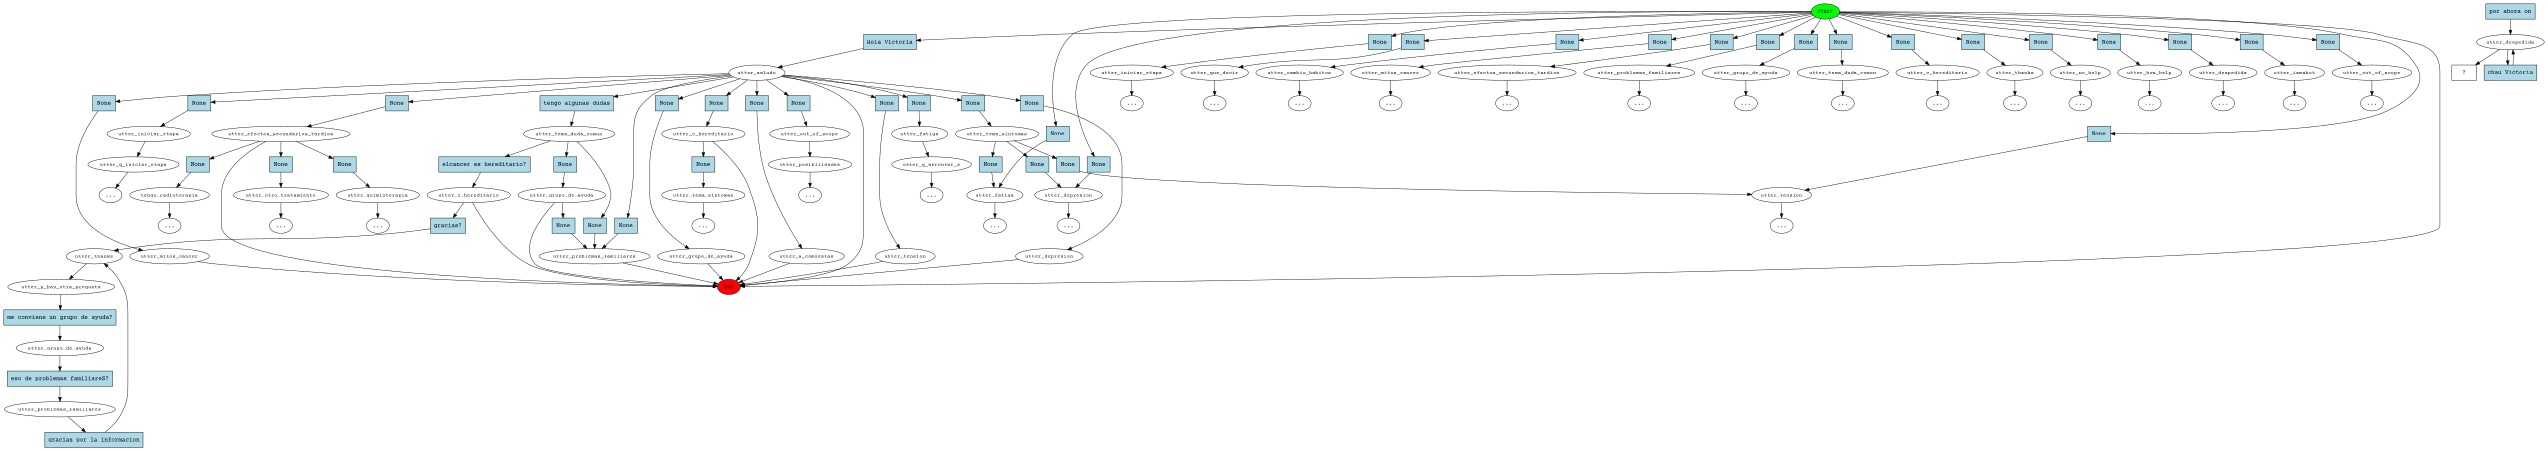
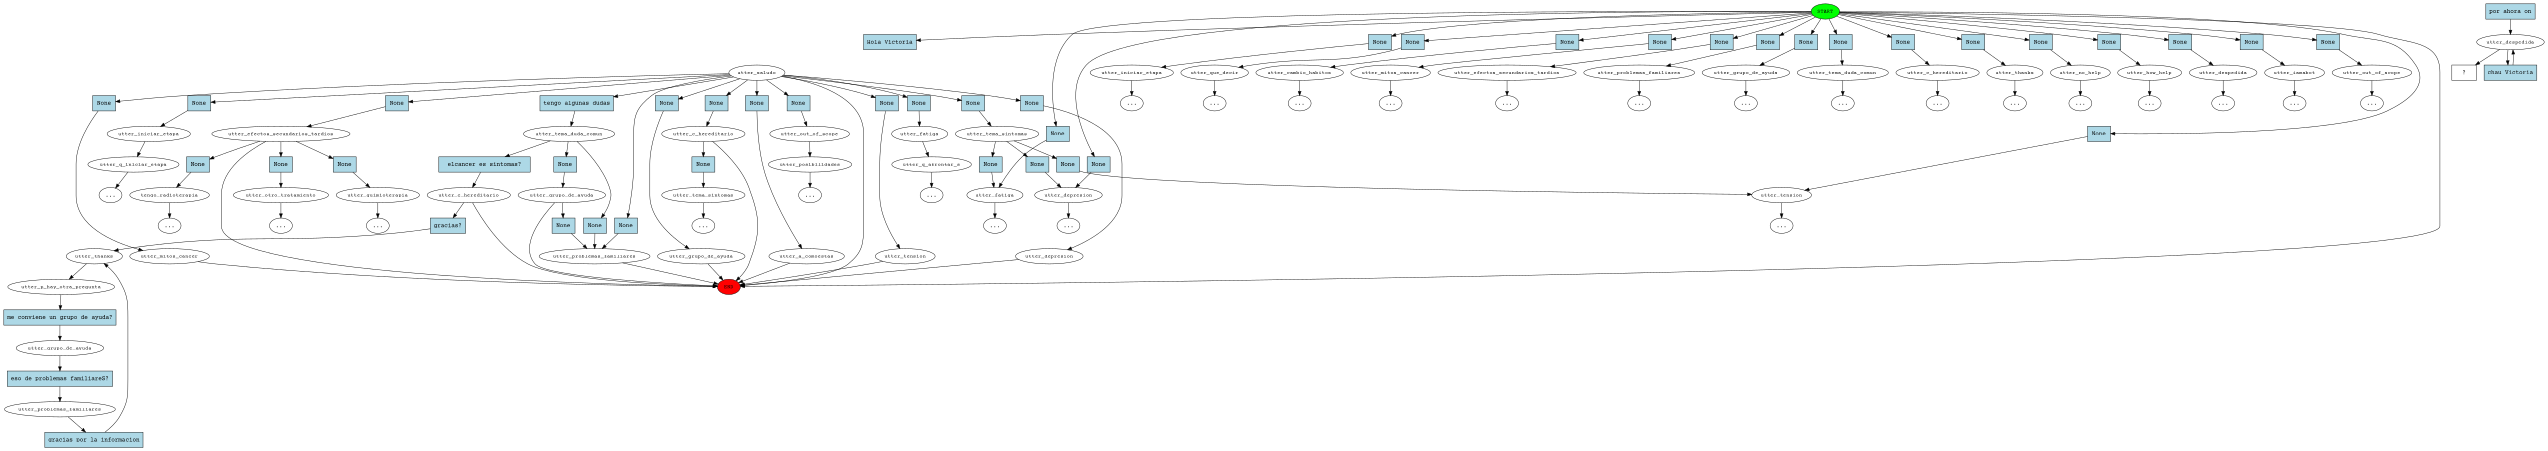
(823, 58) -> none
(485, 164) -> (485, 164)
